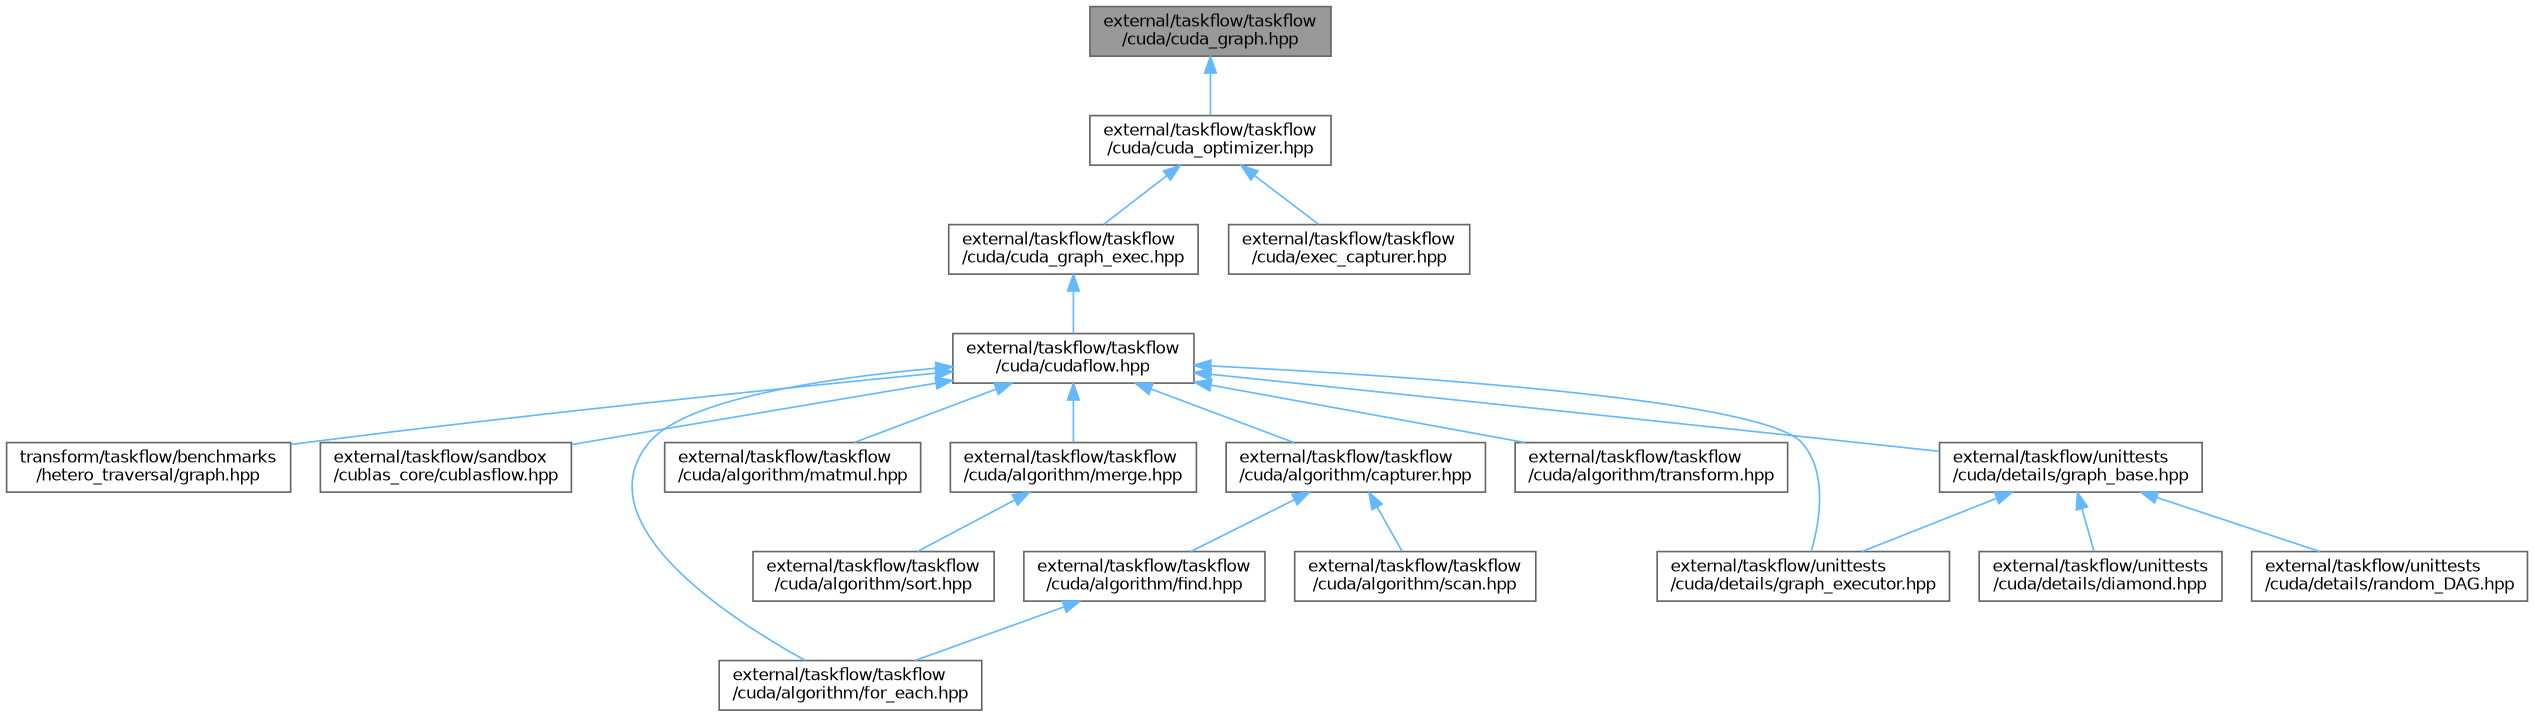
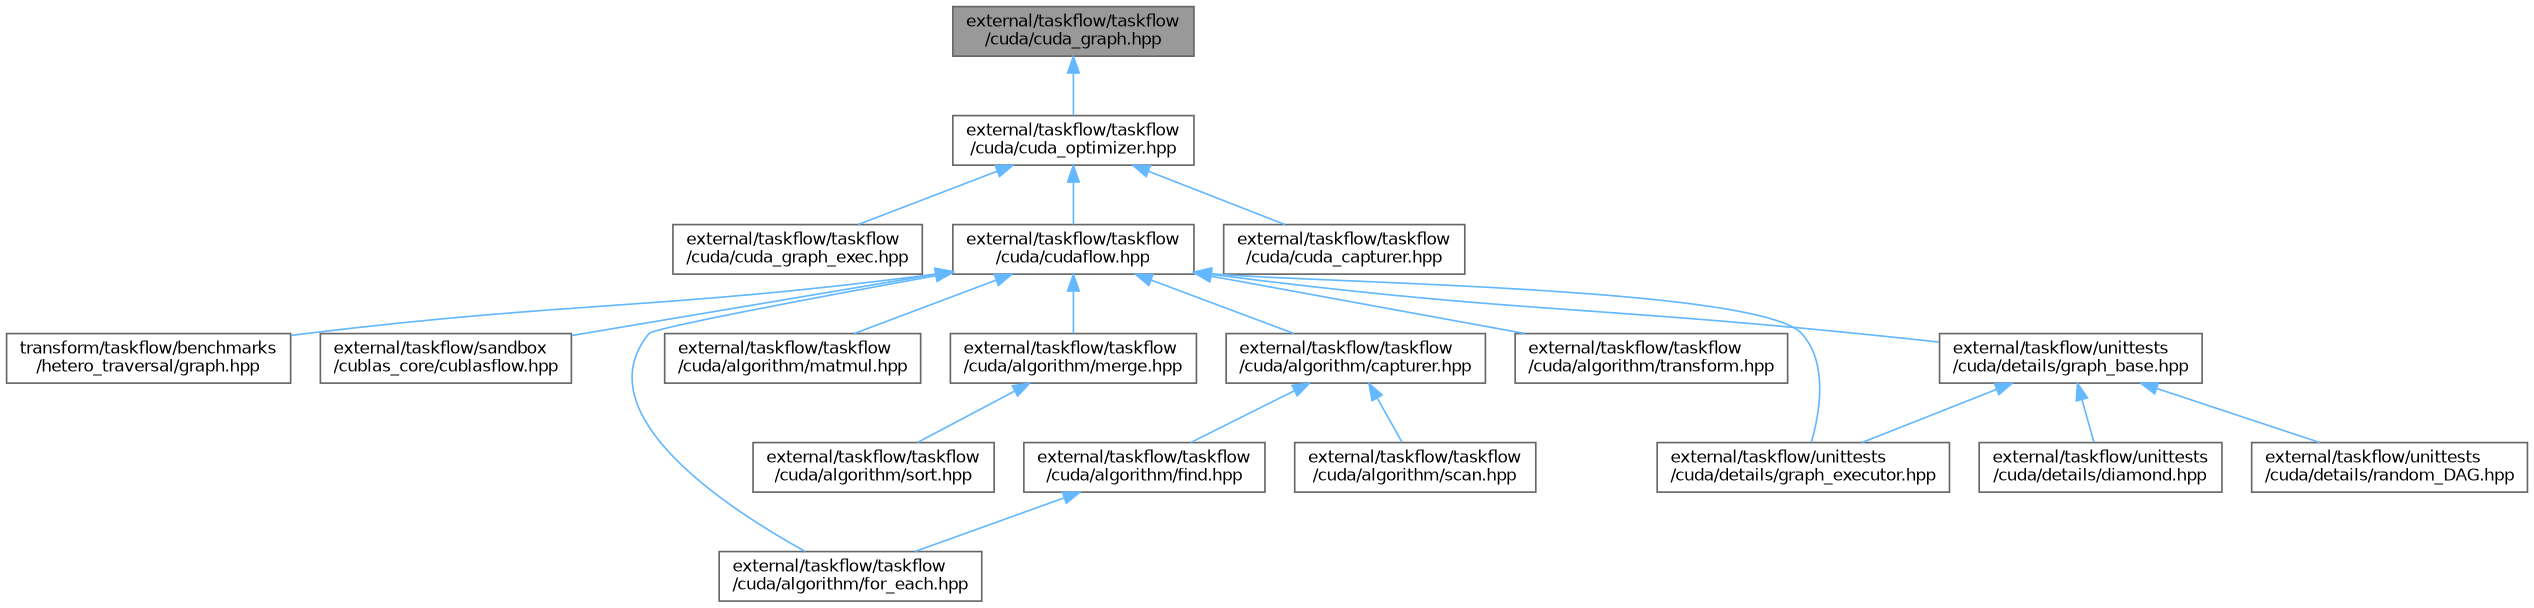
(1349, 249) -> (1344, 249)
(1073, 312) -> (1073, 203)
